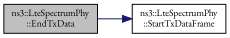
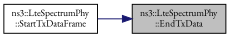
(110, 19) -> (110, 19)
